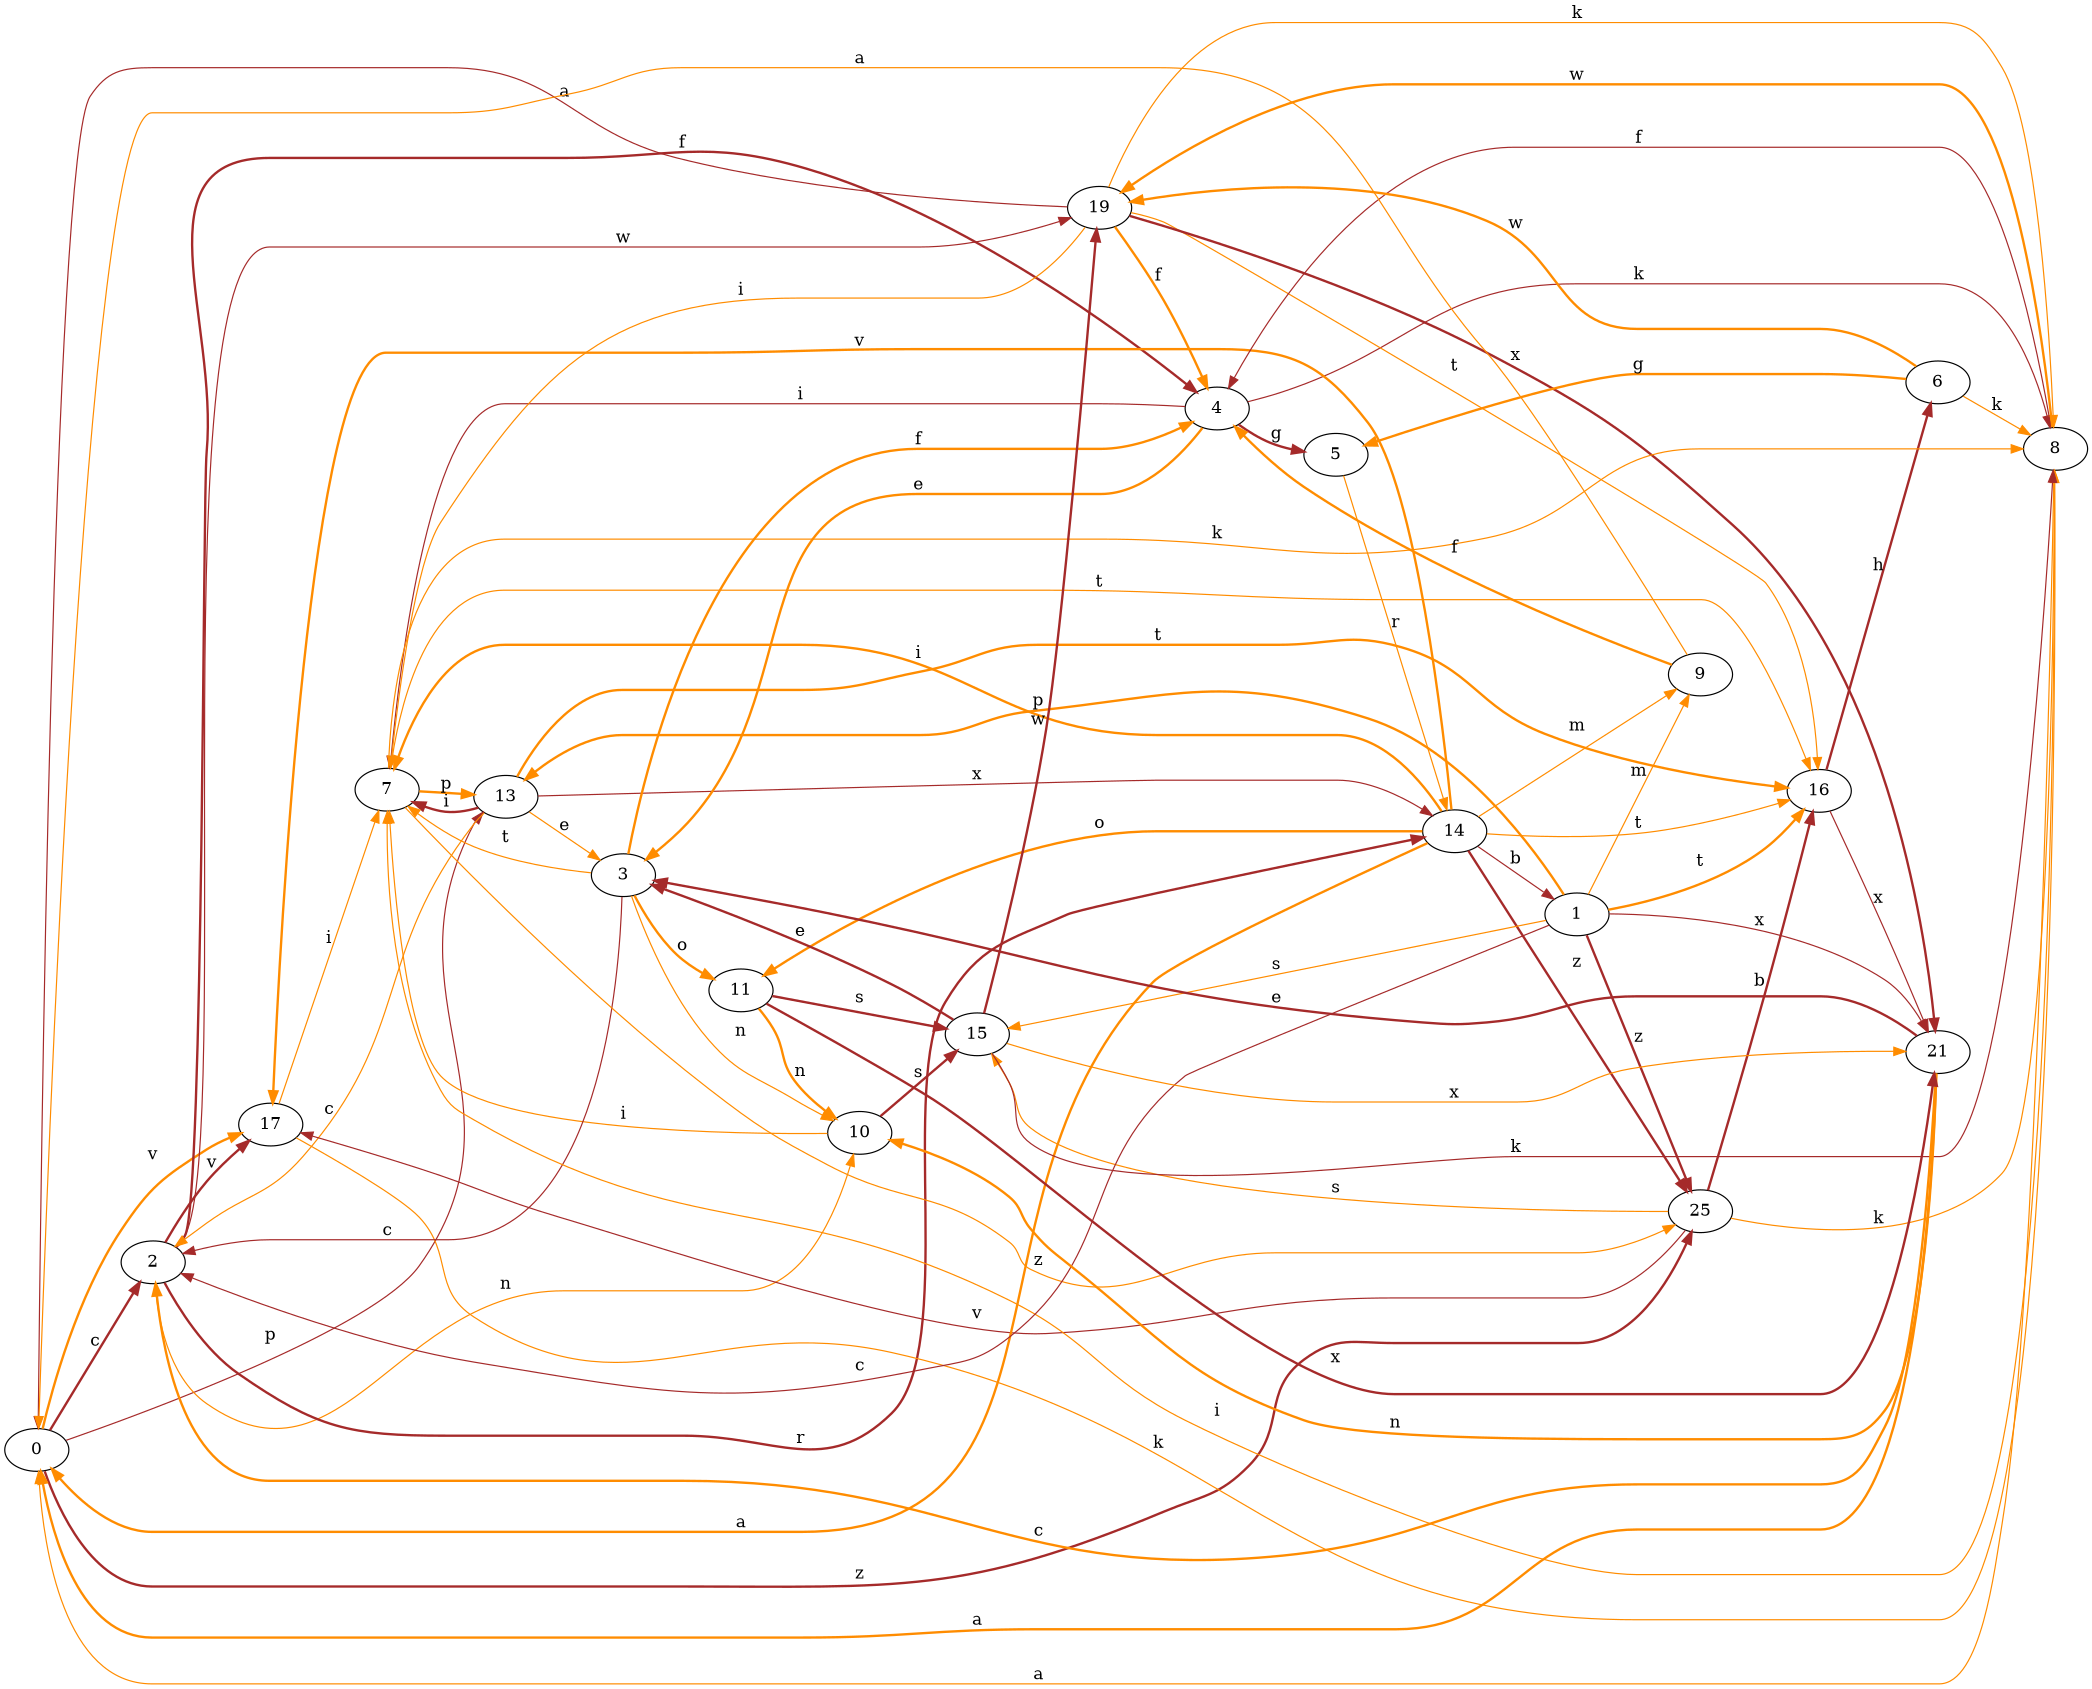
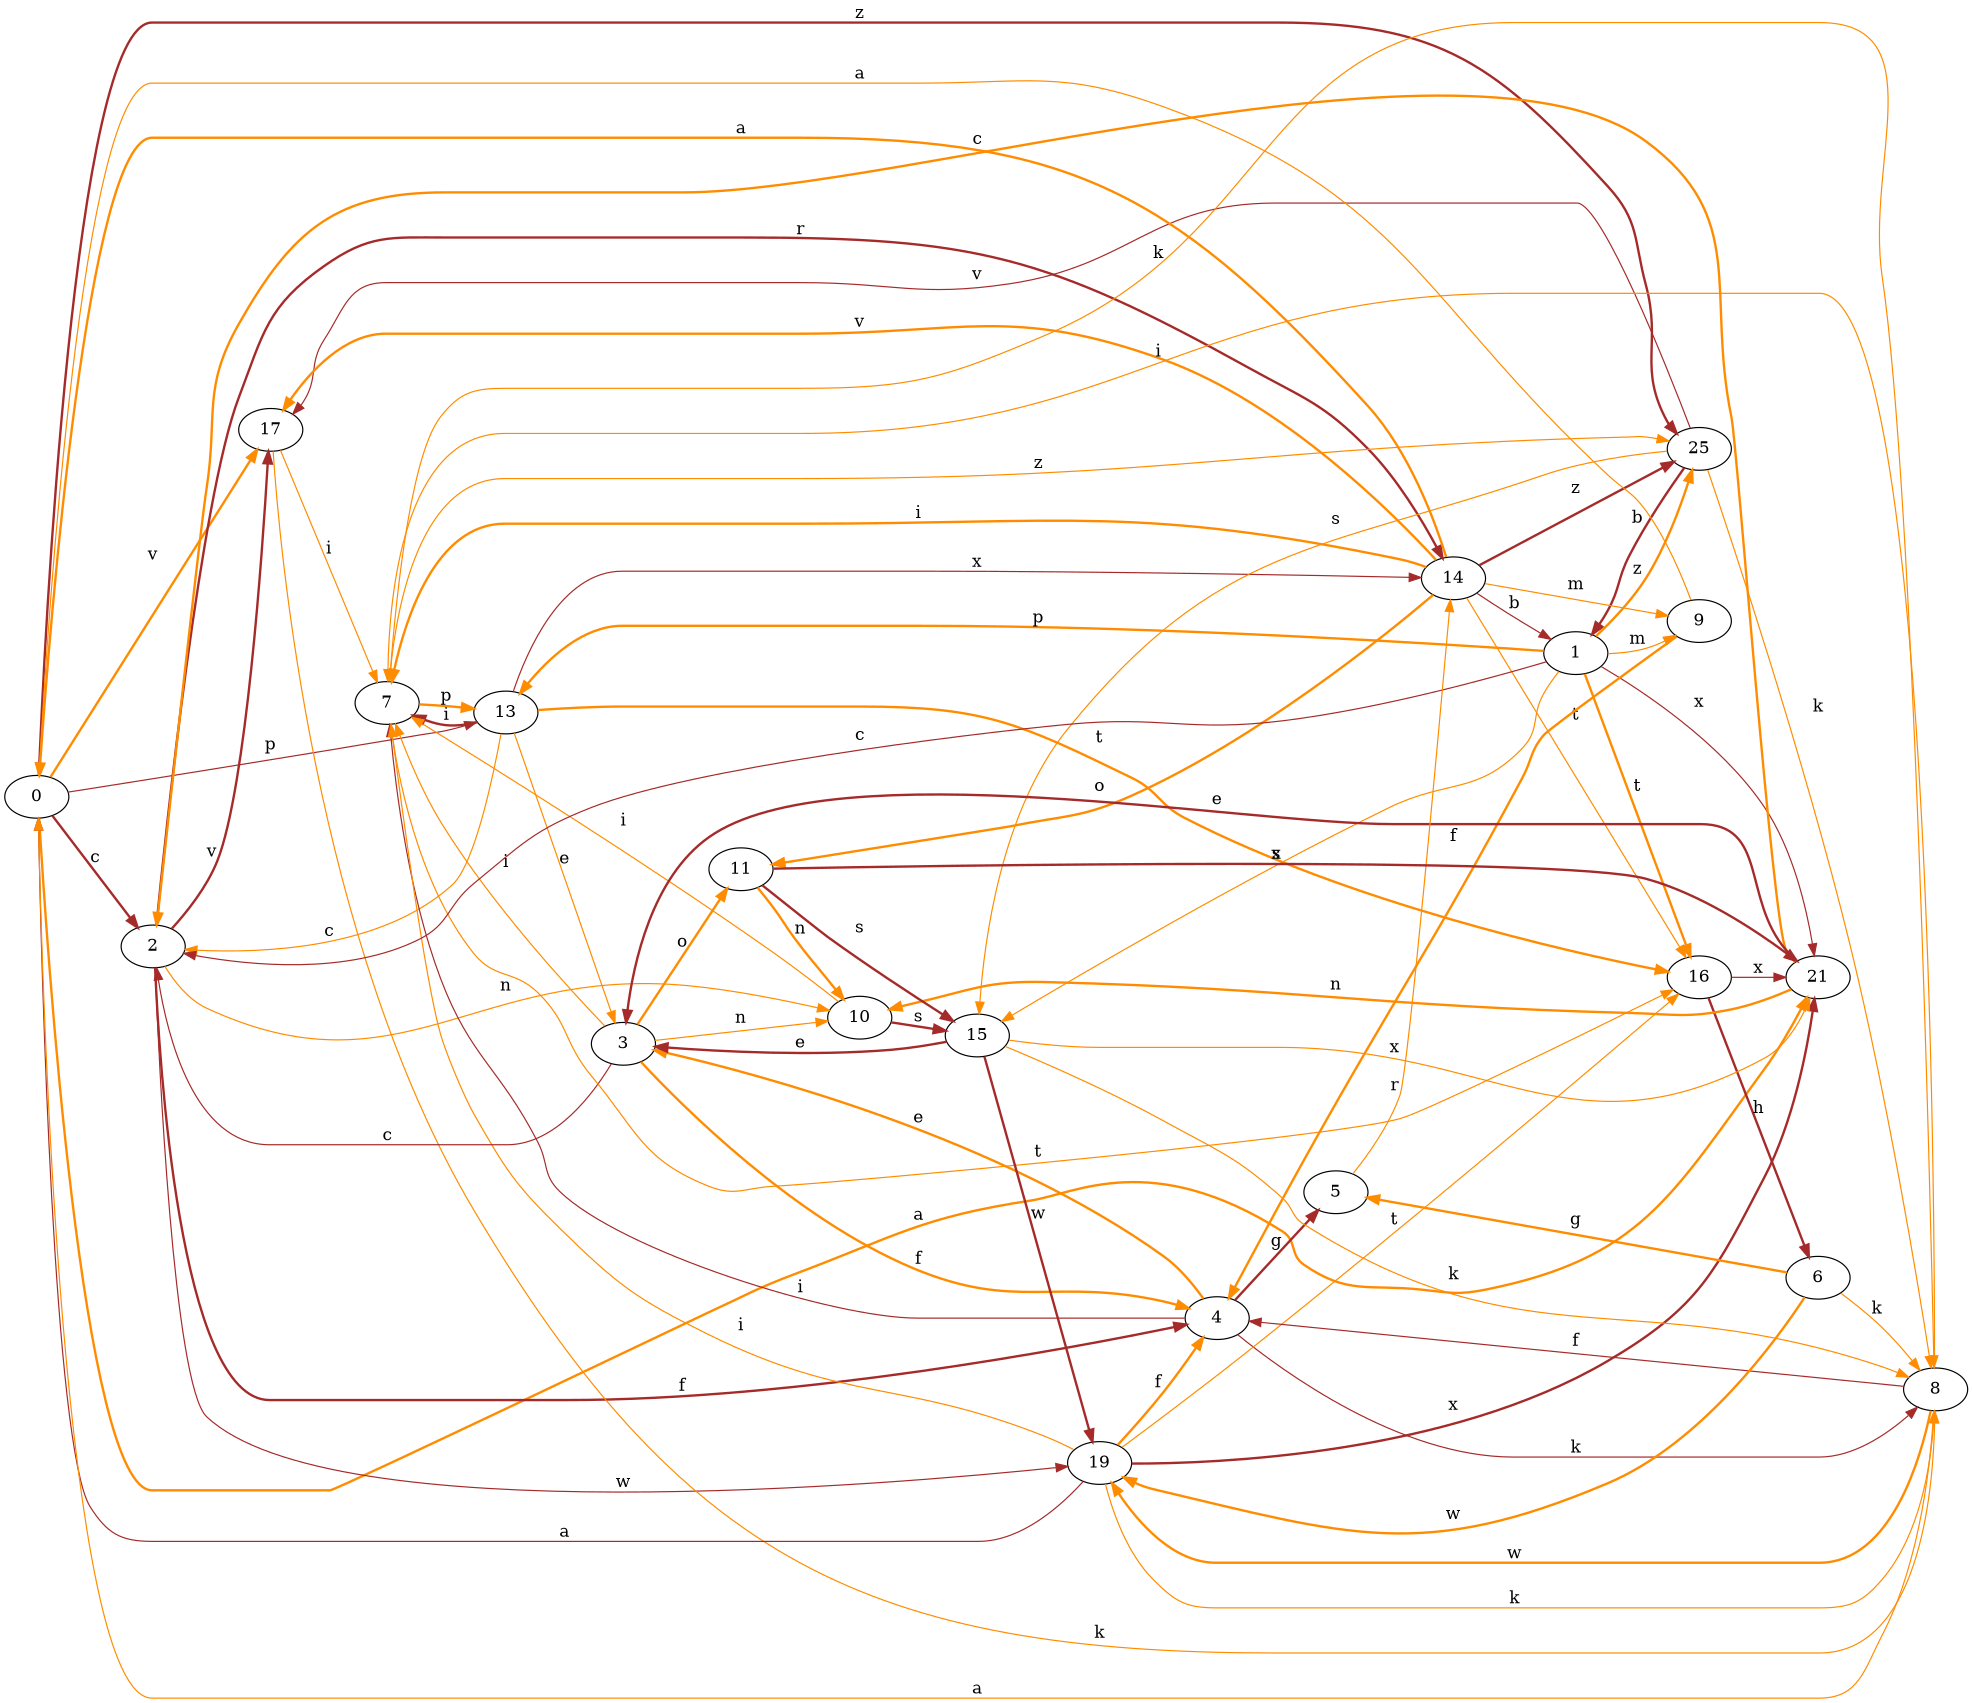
(506, 838) -> (506, 863)
(1761, 1008) -> (1636, 543)
(1637, 1057) -> (1653, 566)
(1778, 1157) -> (1401, 1274)
(1142, 1629) -> (702, 1315)
